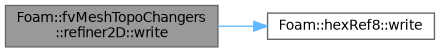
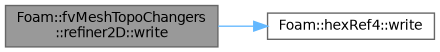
(351, 26) -> (351, 26)
